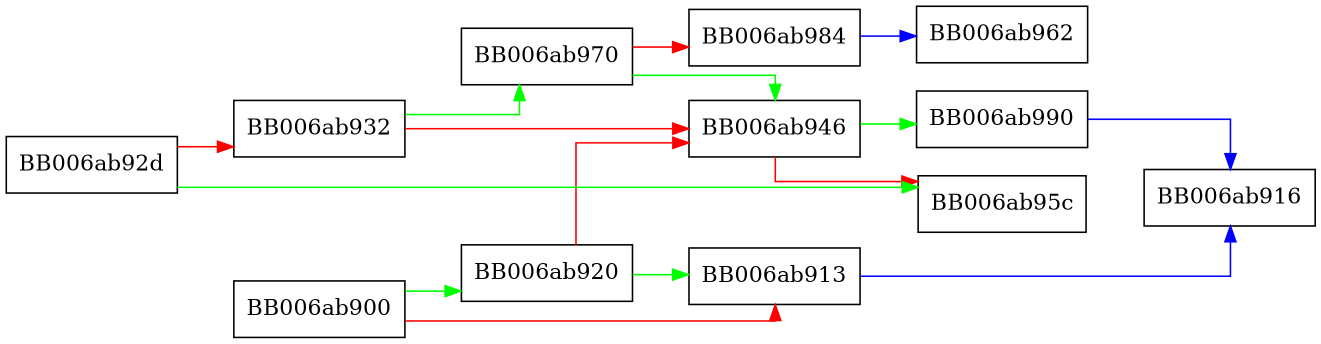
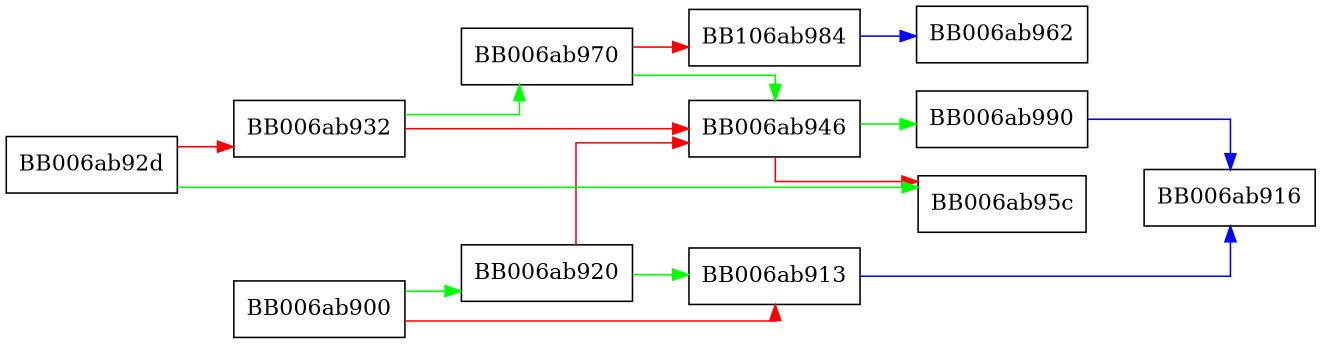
(775, 38) -> (775, 38)
